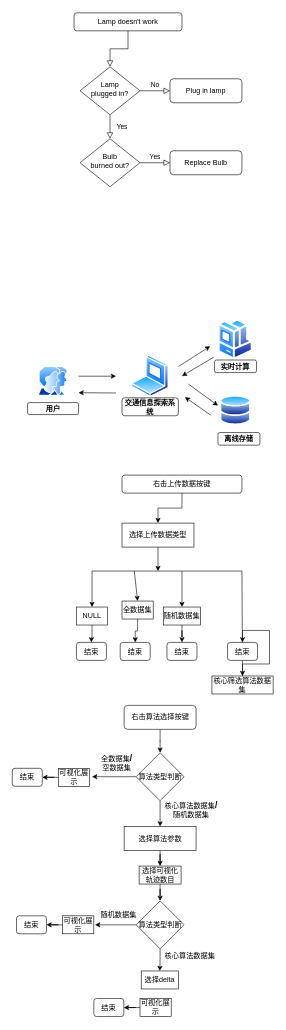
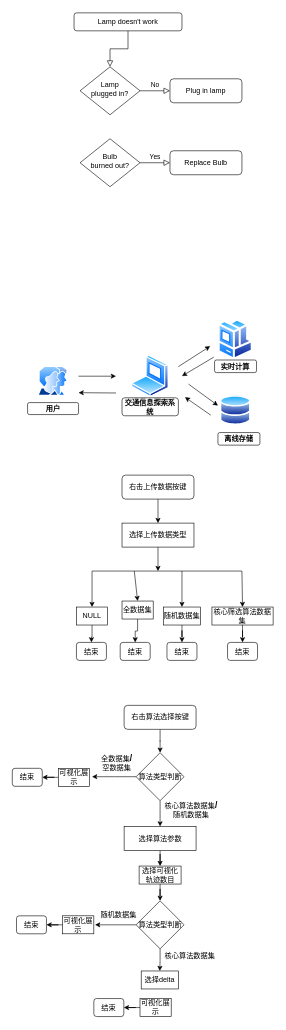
(110, 123) -> none
(182, 484) -> (158, 487)
(243, 685) -> (243, 616)
